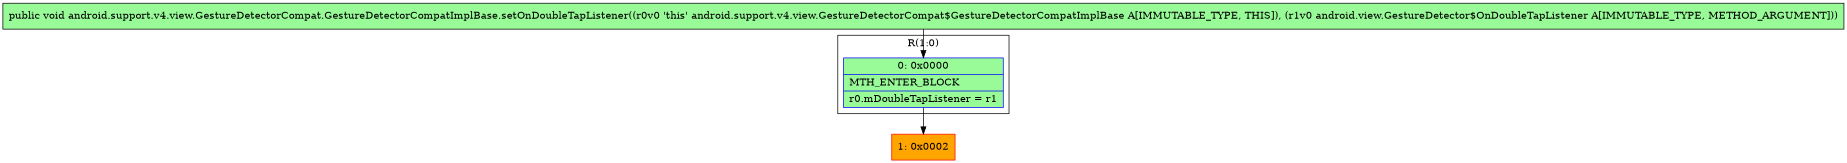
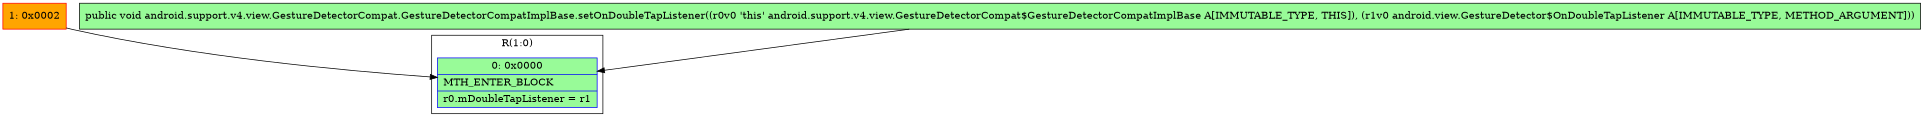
(923, 118) -> (247, 59)
